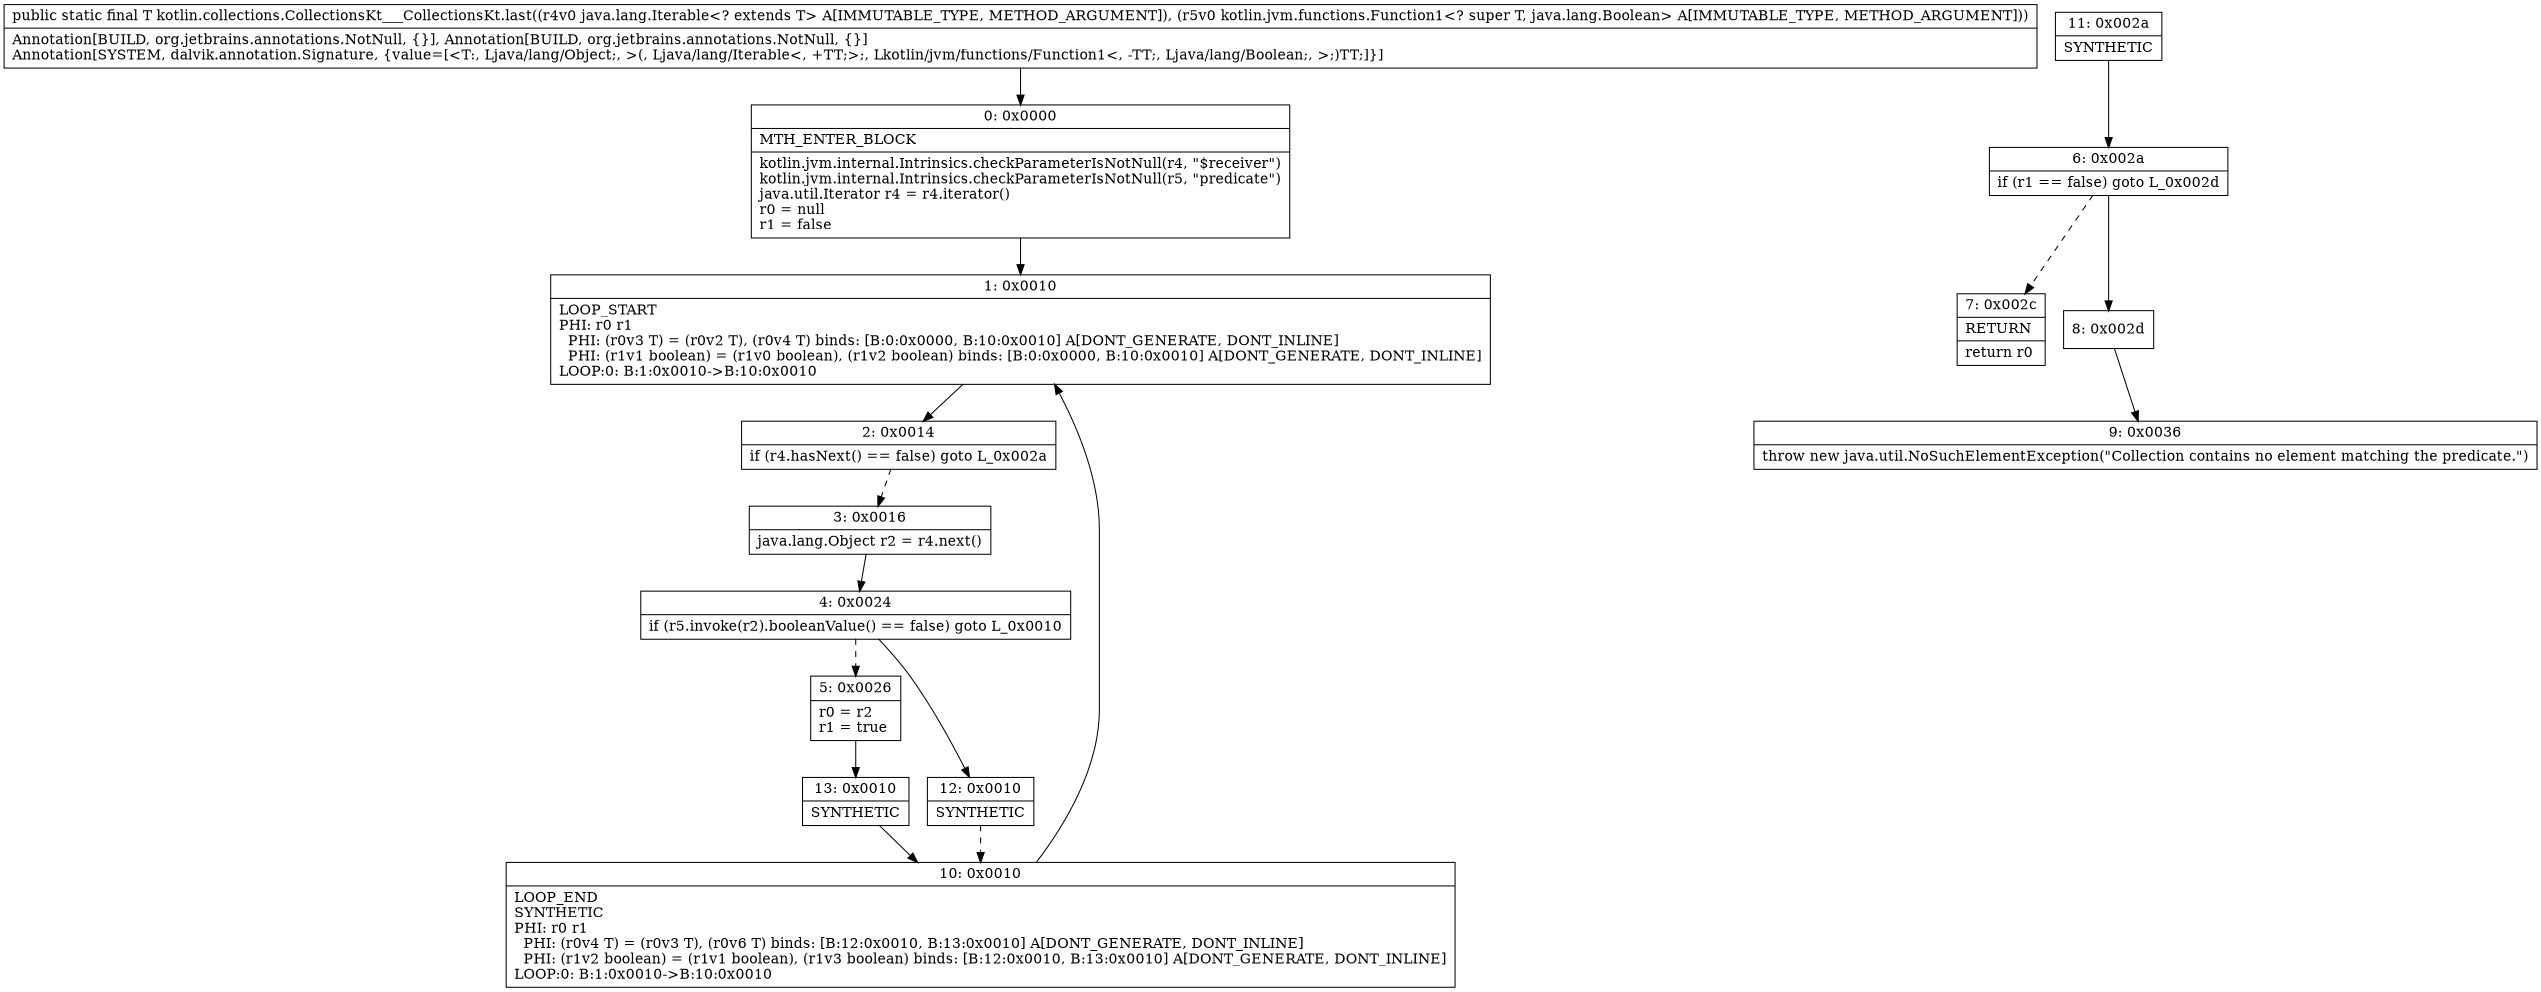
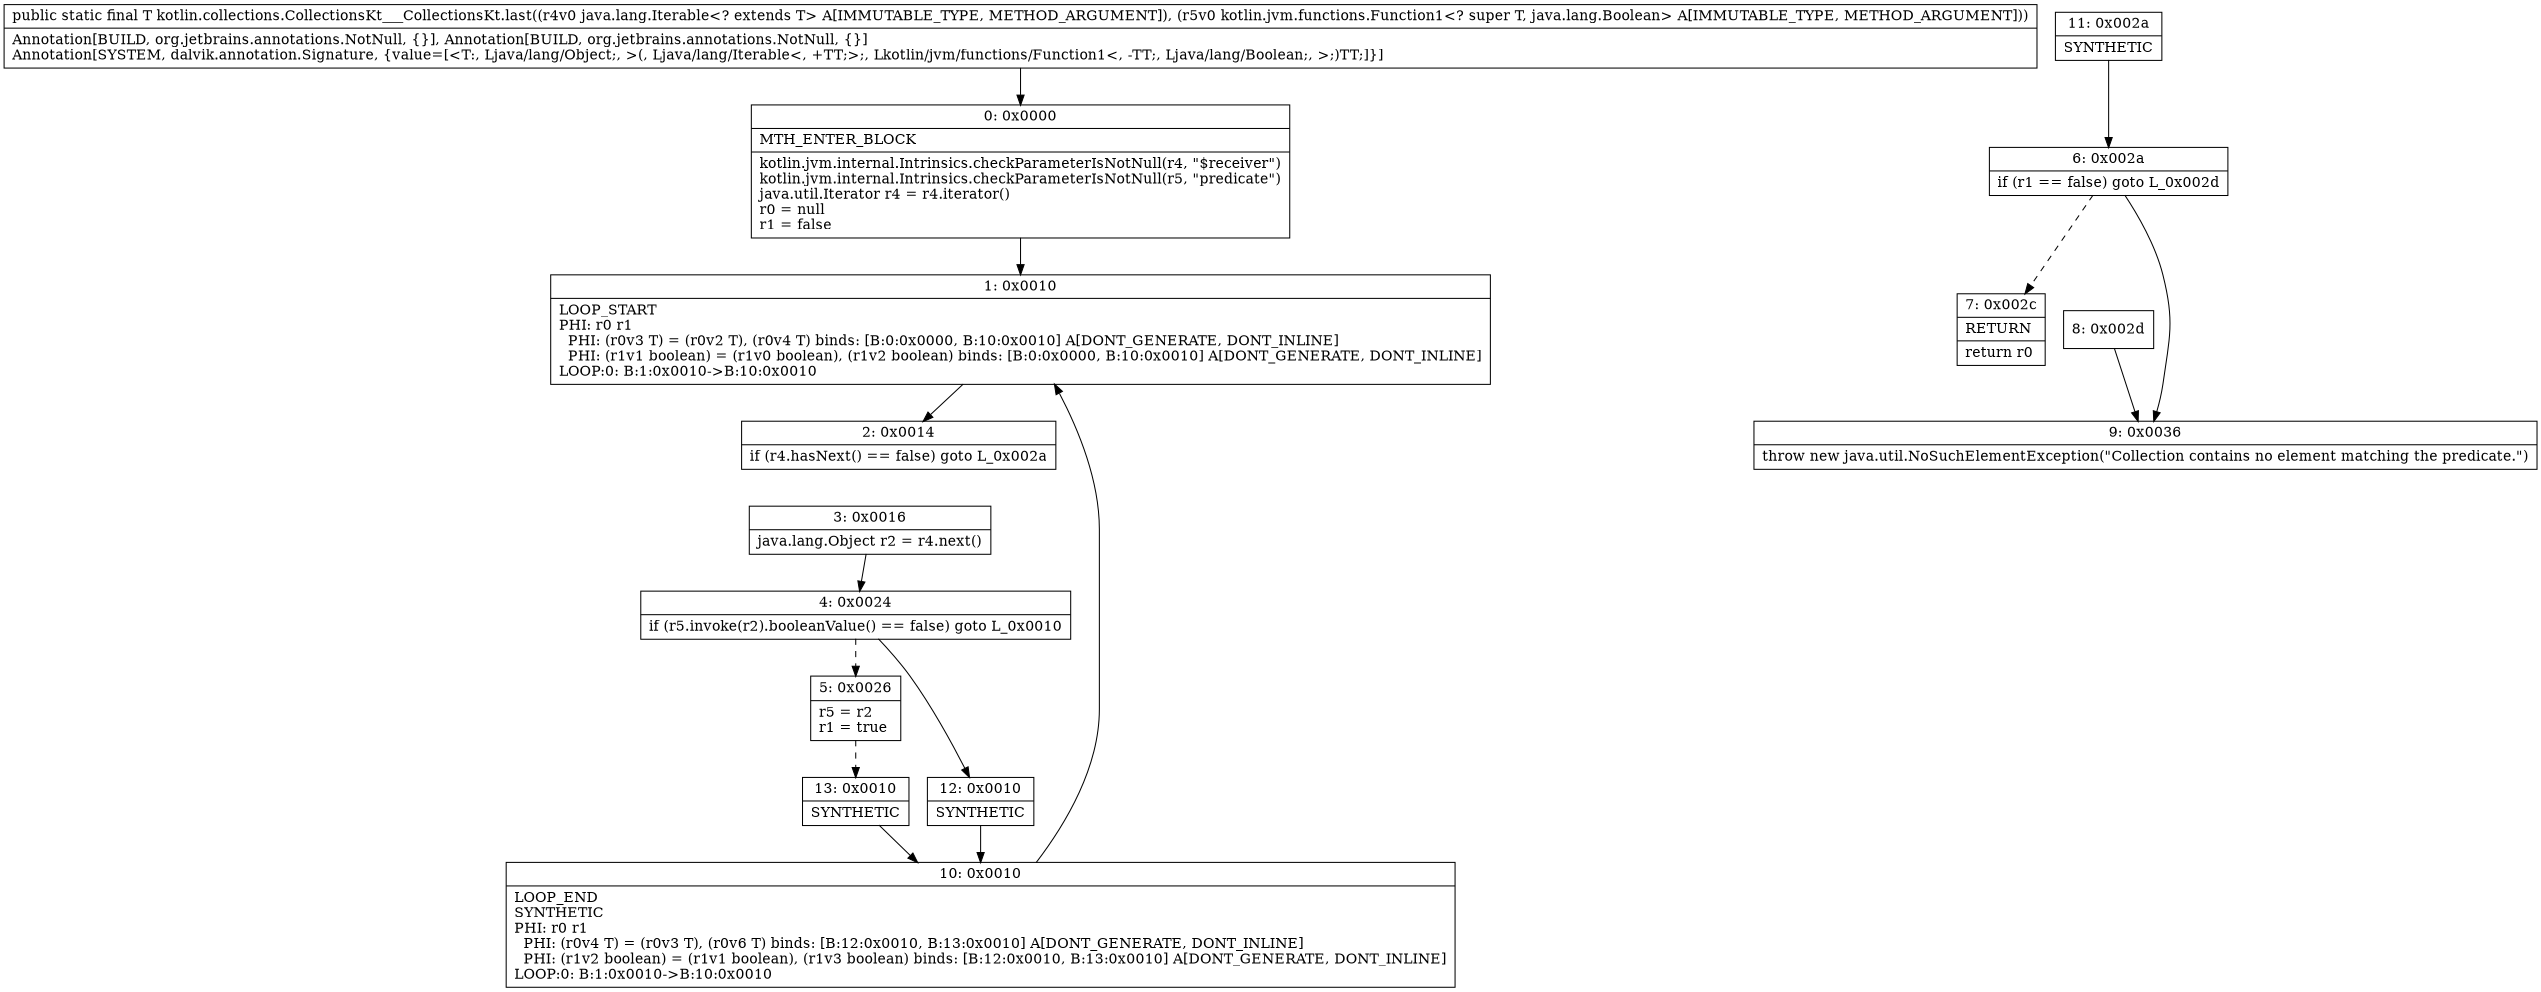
(2109, 248) -> (2168, 299)
(886, 483) -> none
(846, 712) -> (846, 712)
(856, 754) -> (856, 754)
(981, 839) -> (981, 839)
